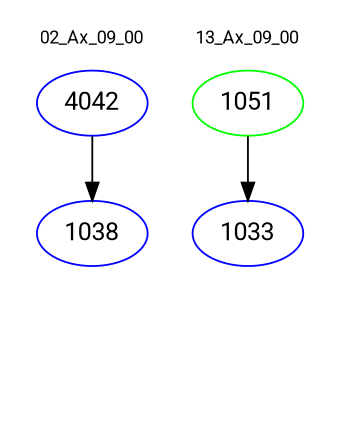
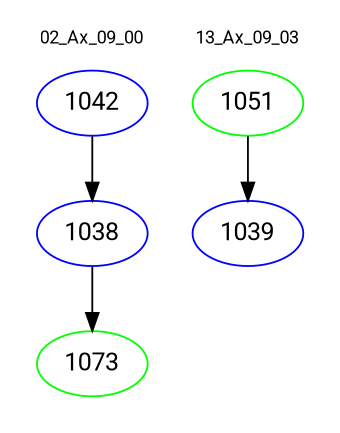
(248, 39) -> (248, 39)
(92, 103) -> (92, 103)
(248, 233) -> (248, 233)
none -> (92, 364)
